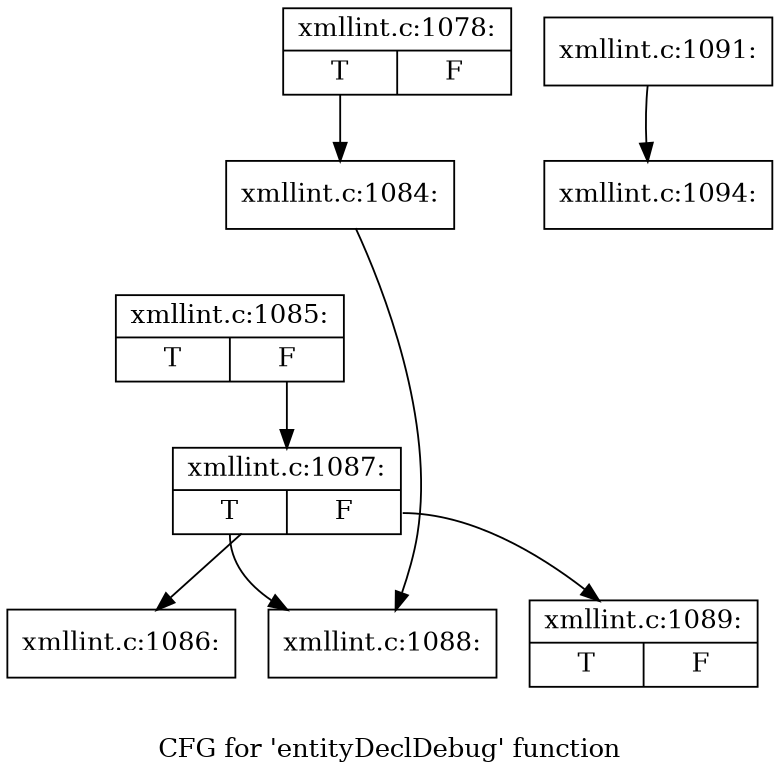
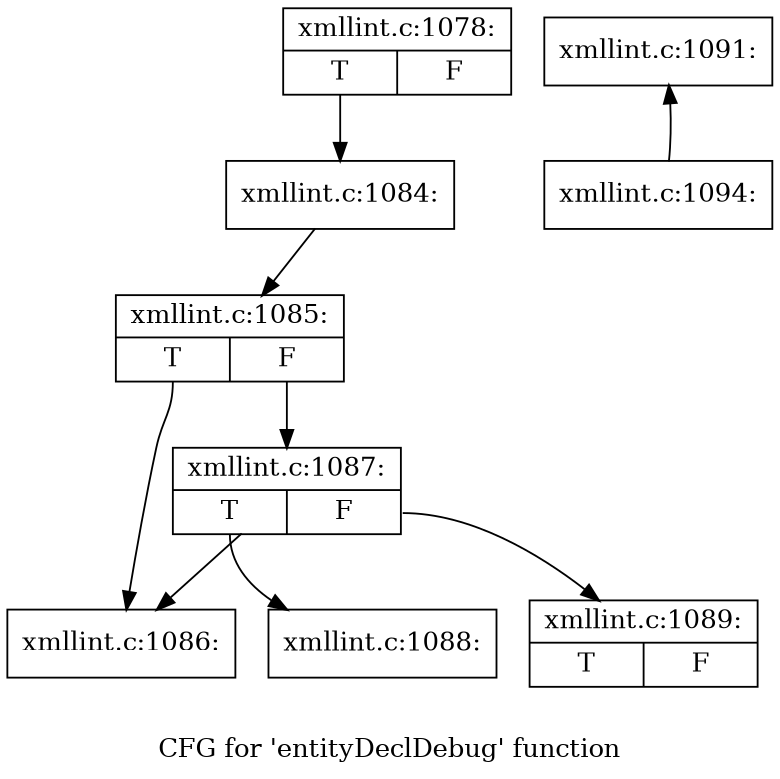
(646, 114) -> (671, 132)
(414, 407) -> (294, 255)
none -> (149, 486)
